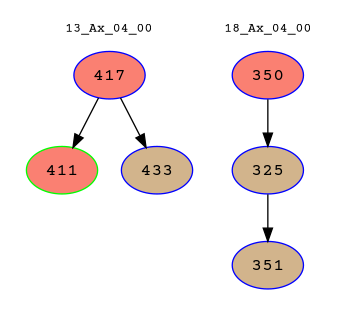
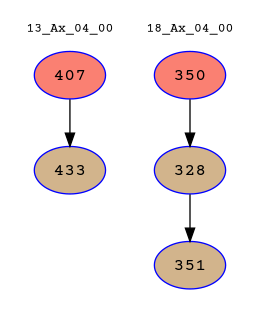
(110, 75) -> (70, 75)
(62, 170) -> none
(268, 170) -> (190, 170)
